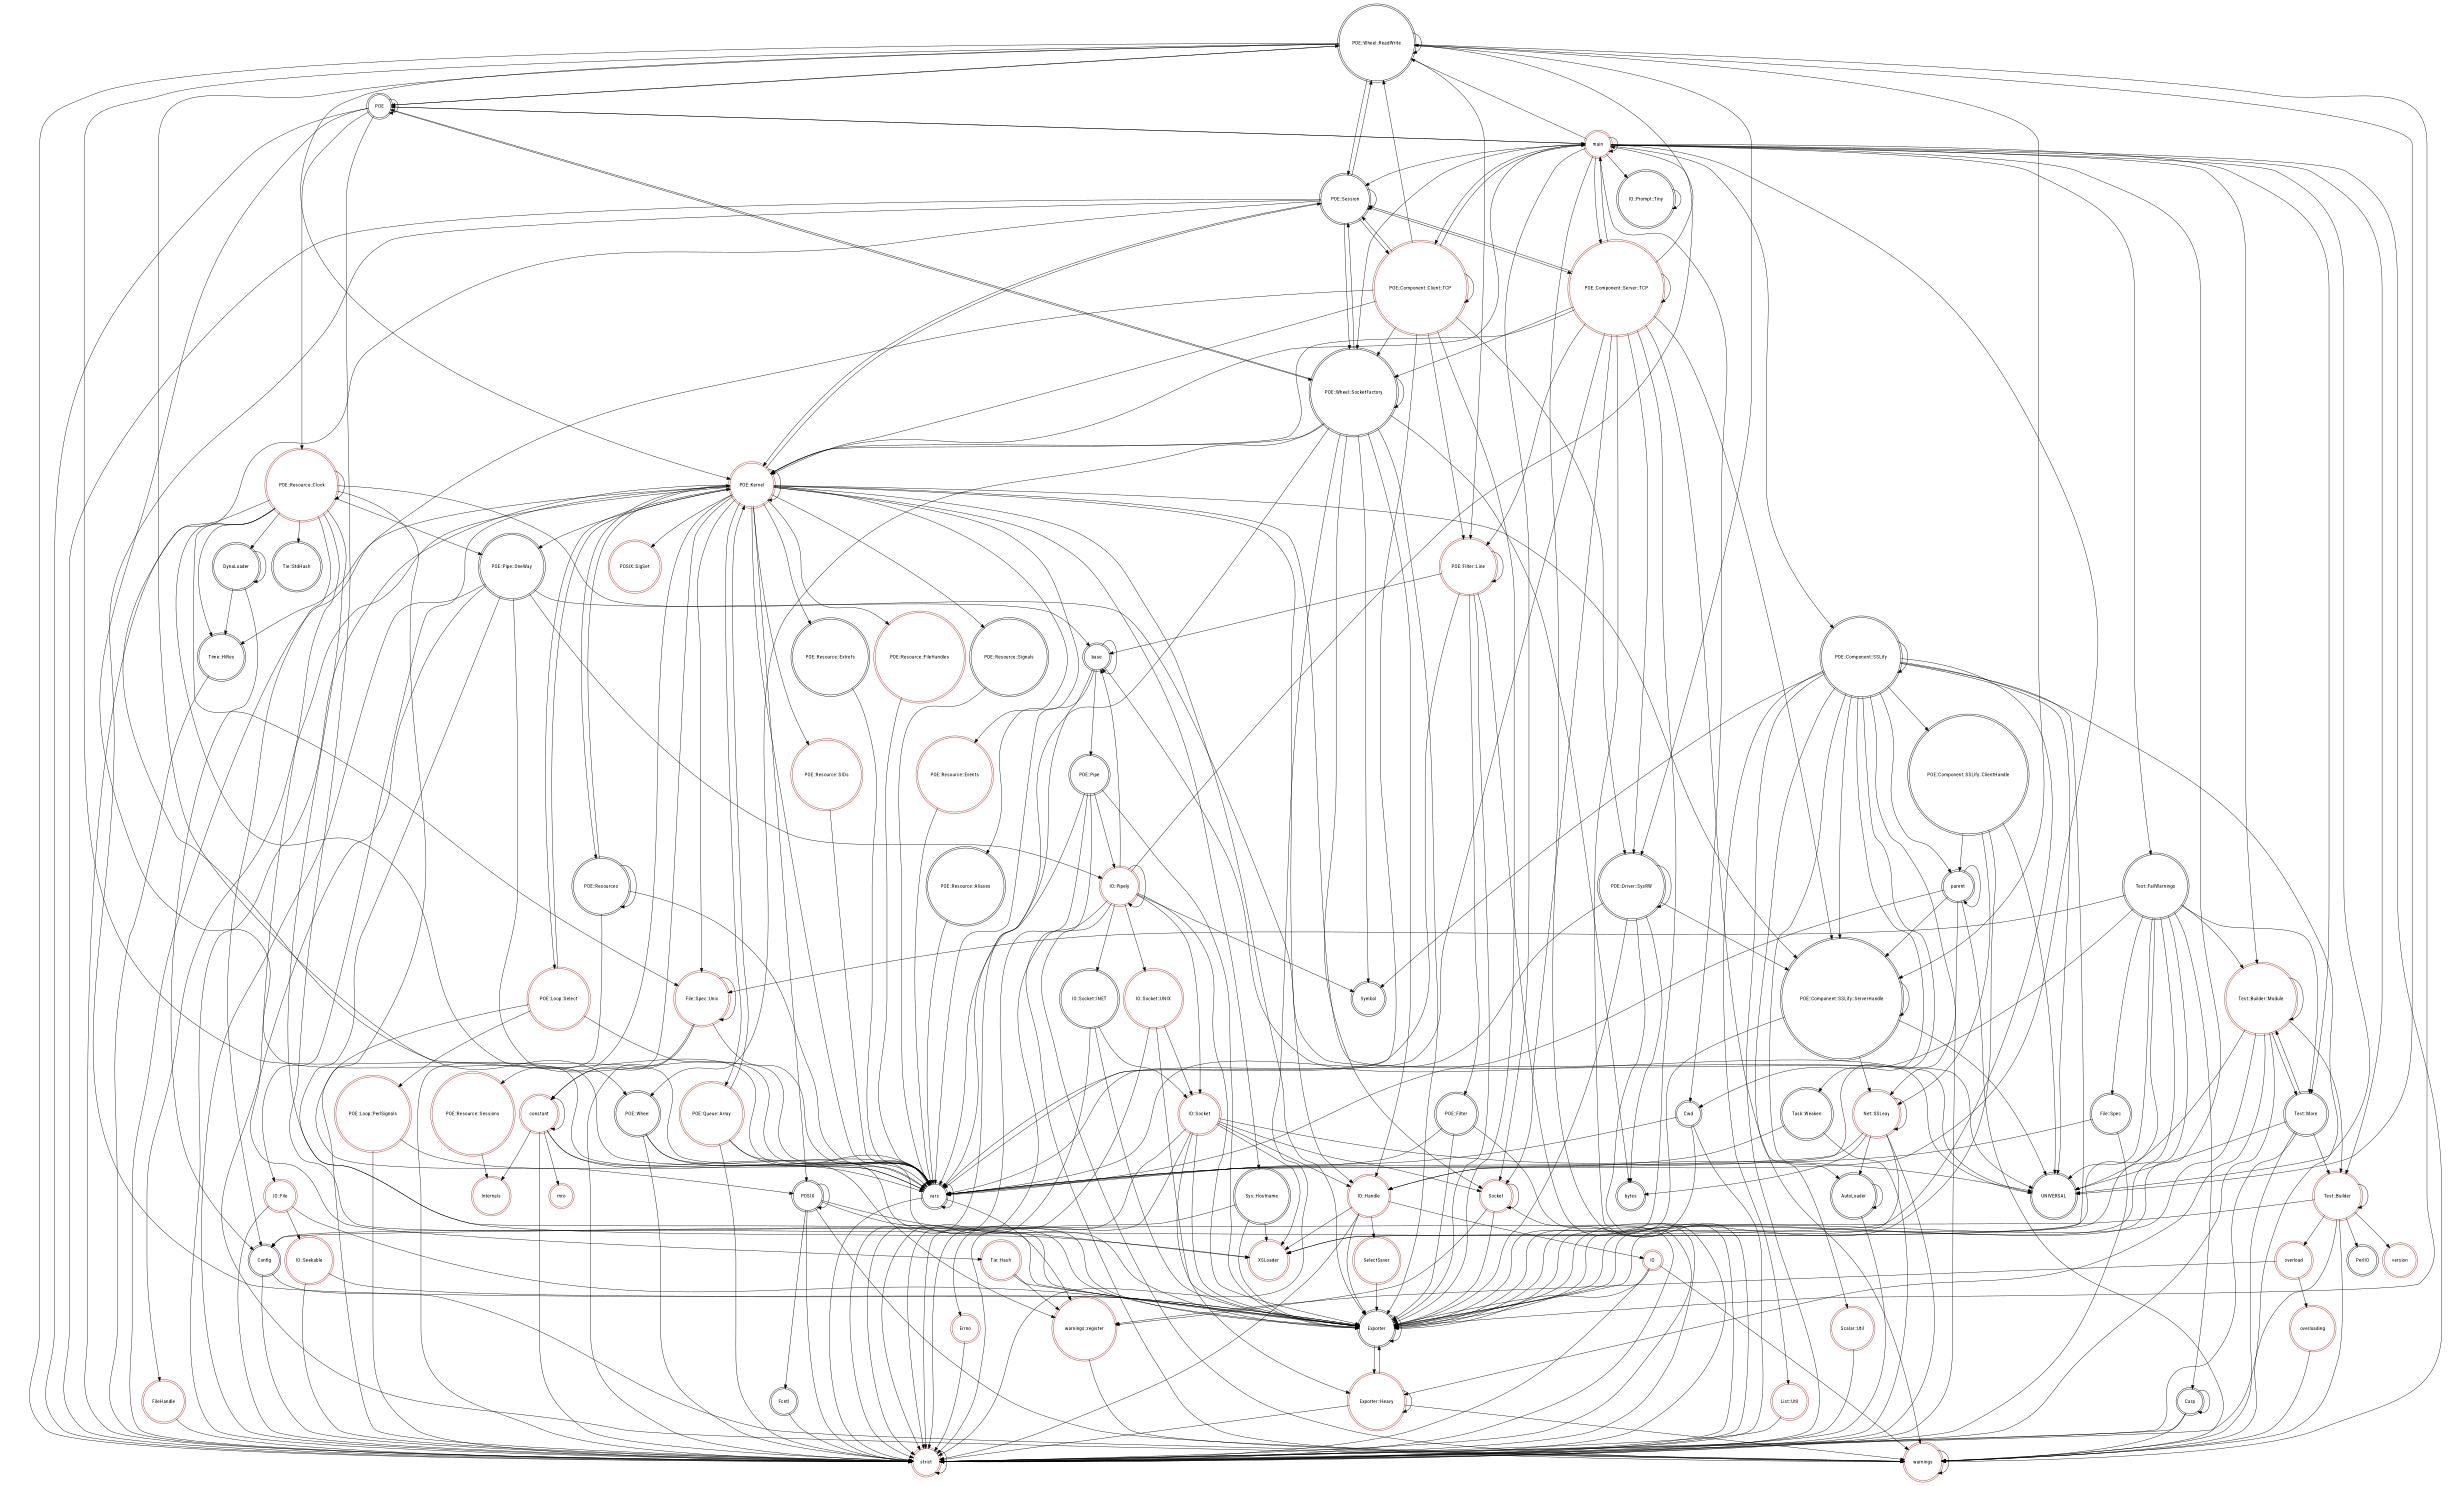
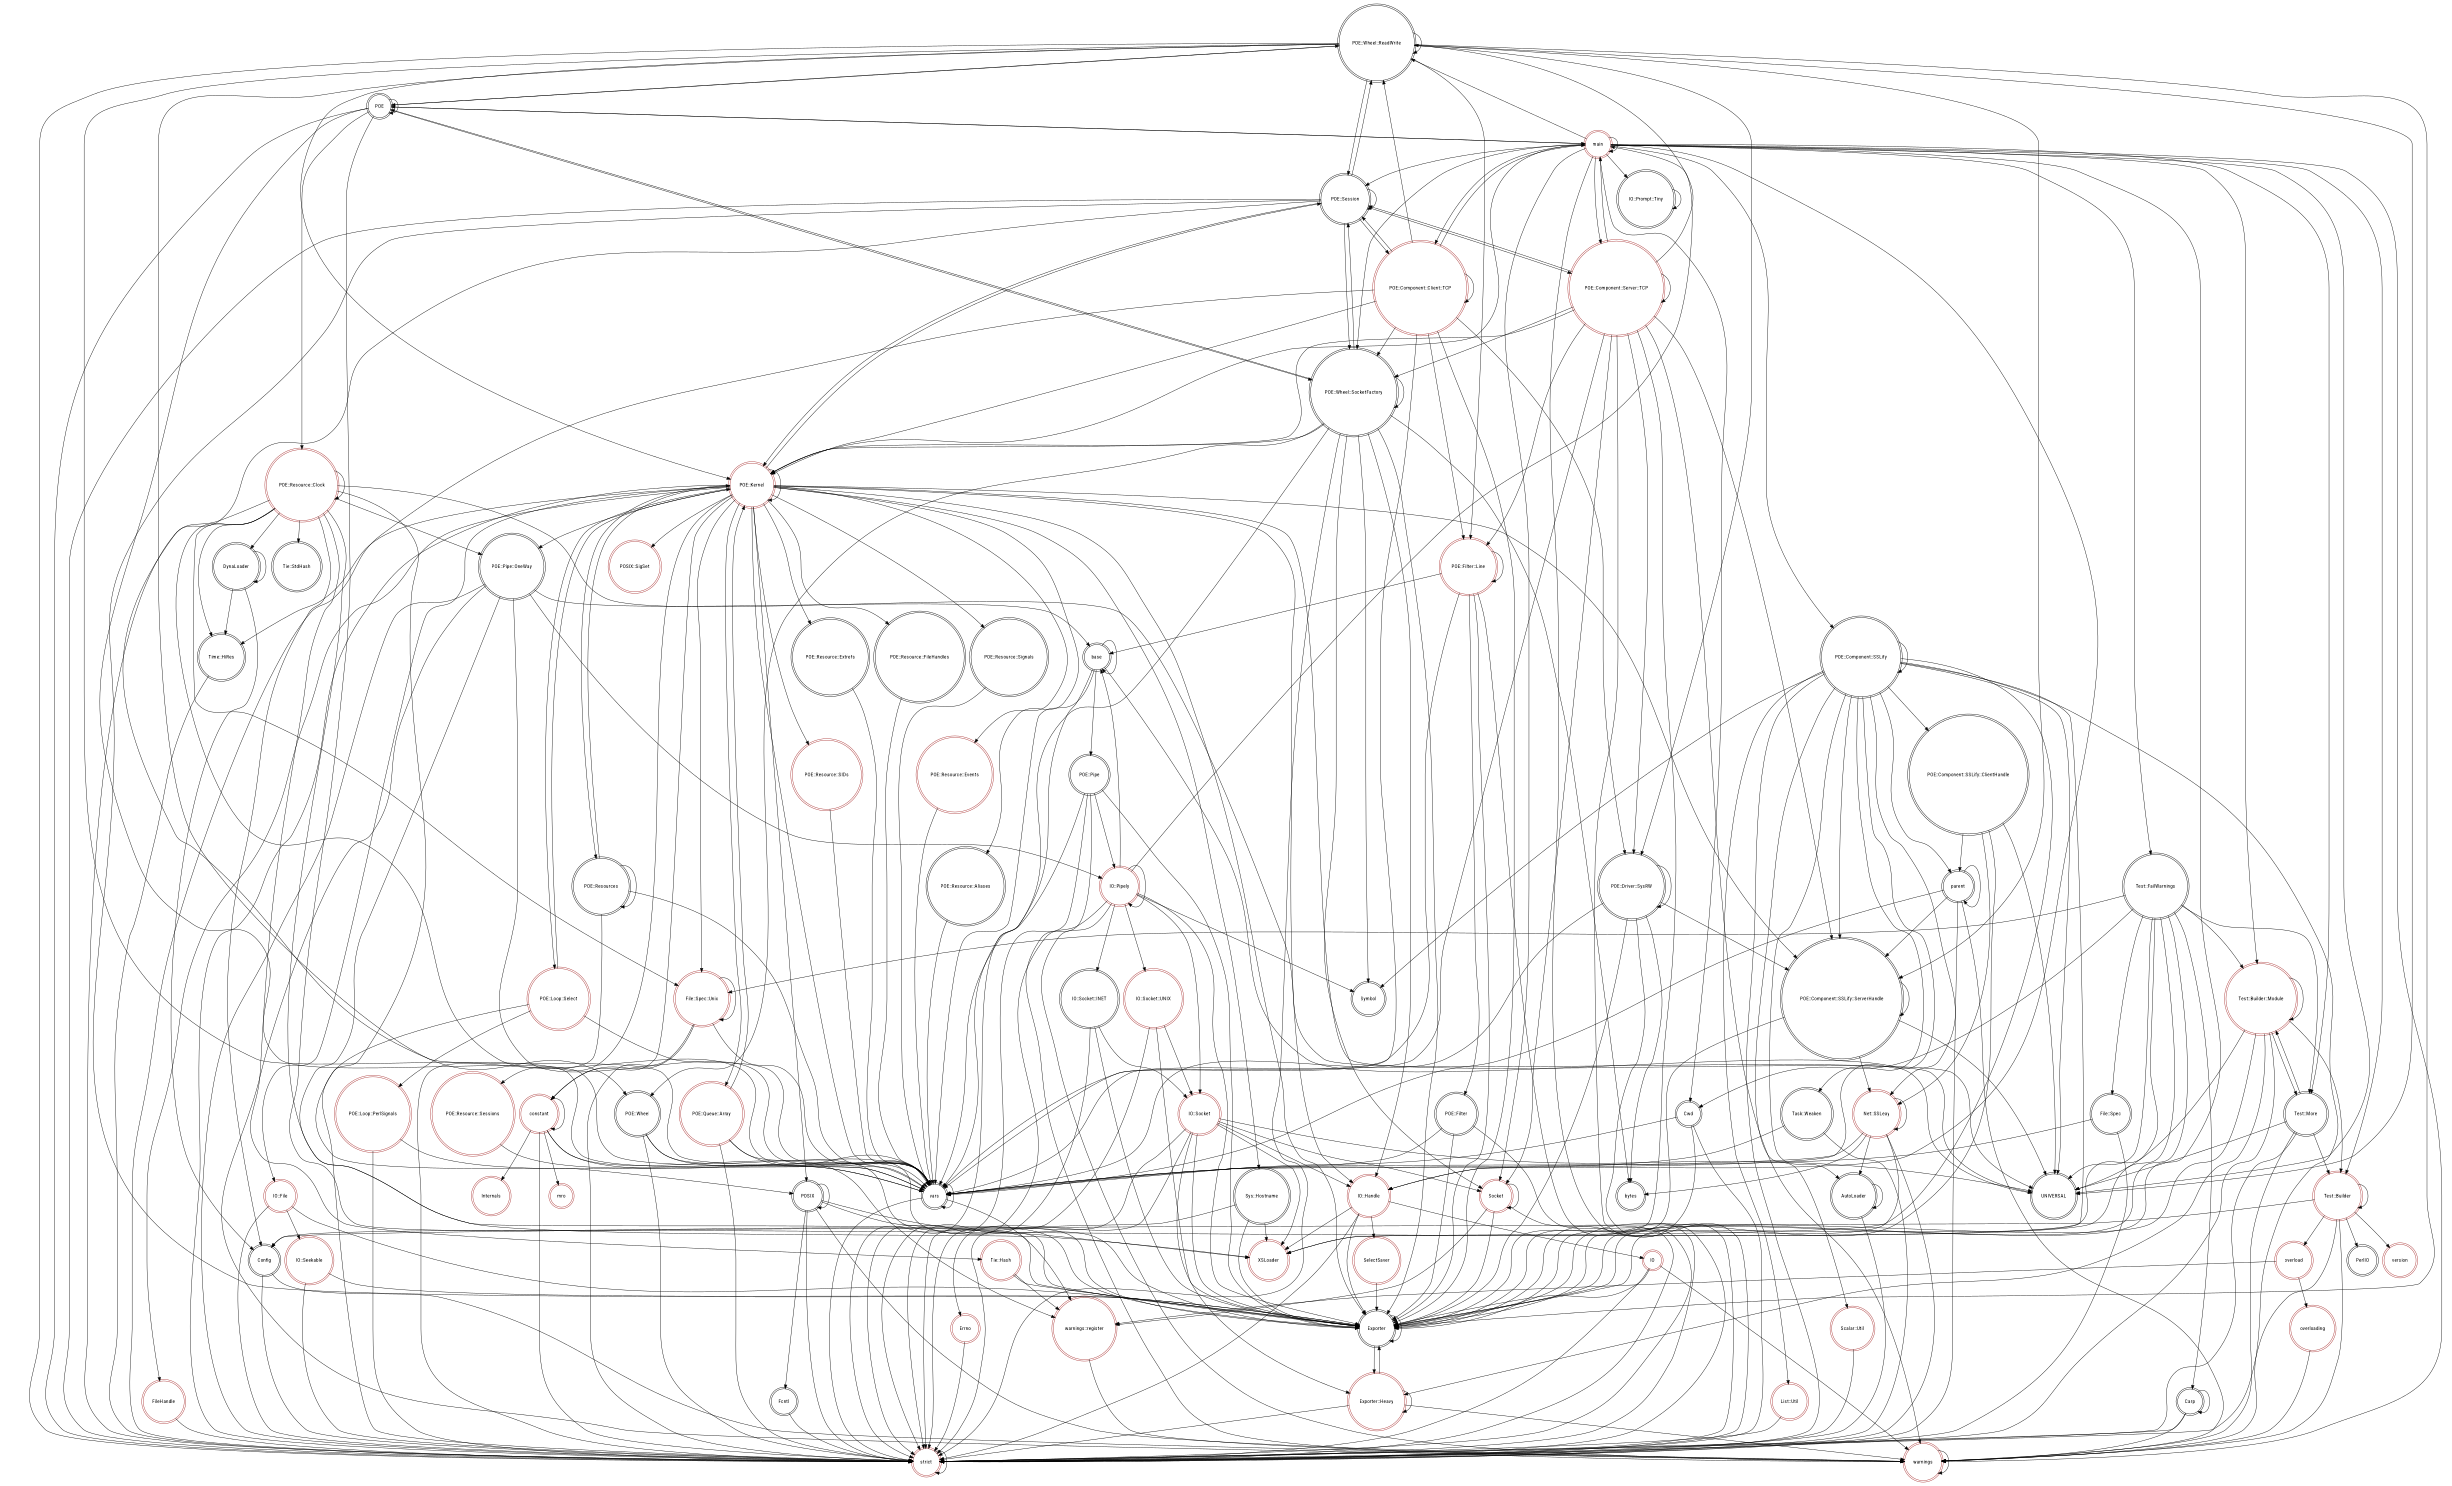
(920, 657) -> (920, 657)
(484, 1162) -> (709, 1167)
